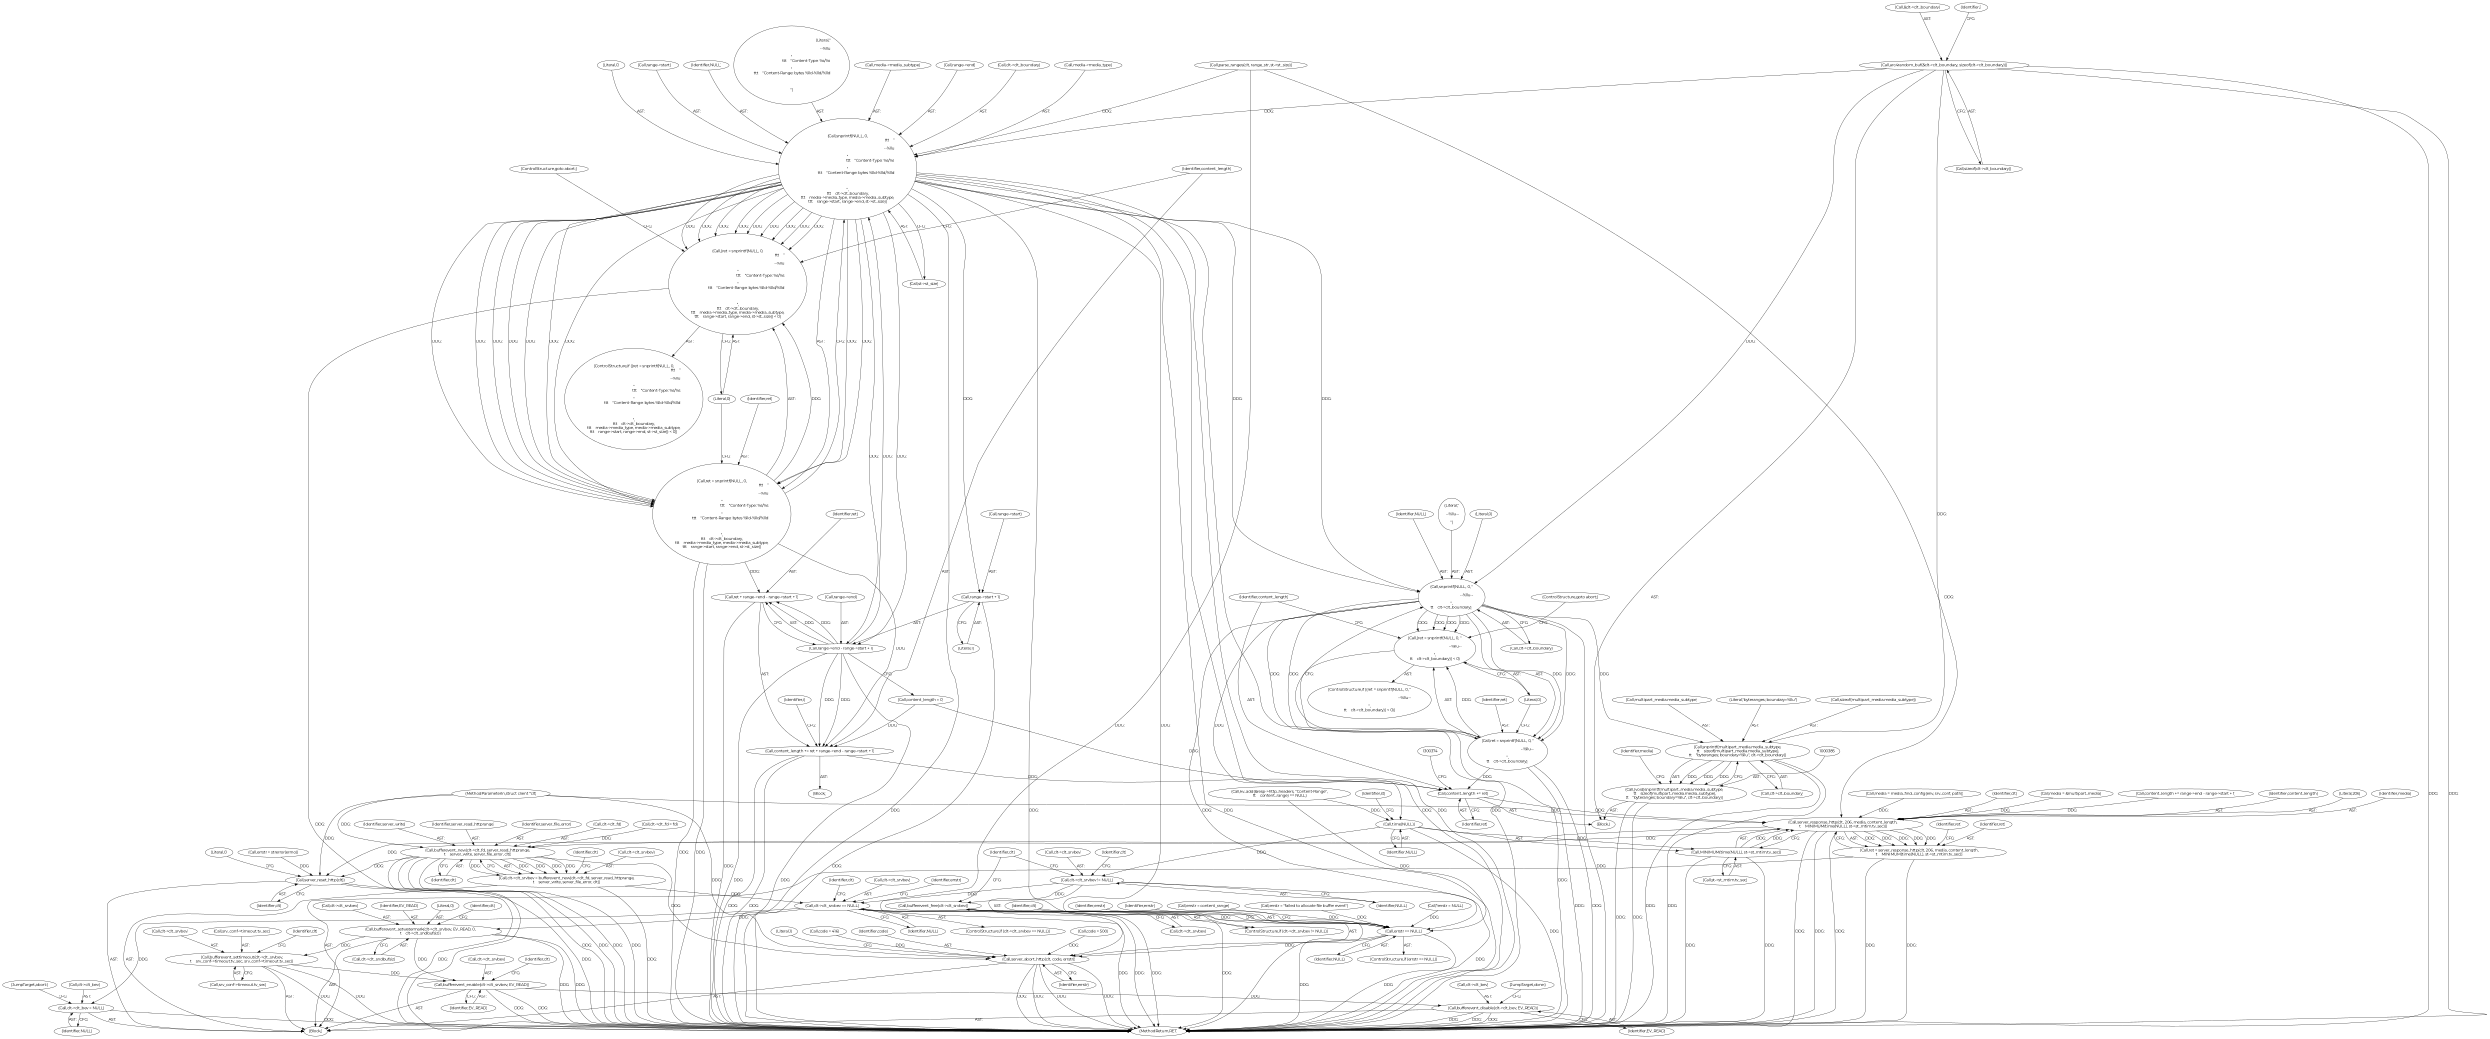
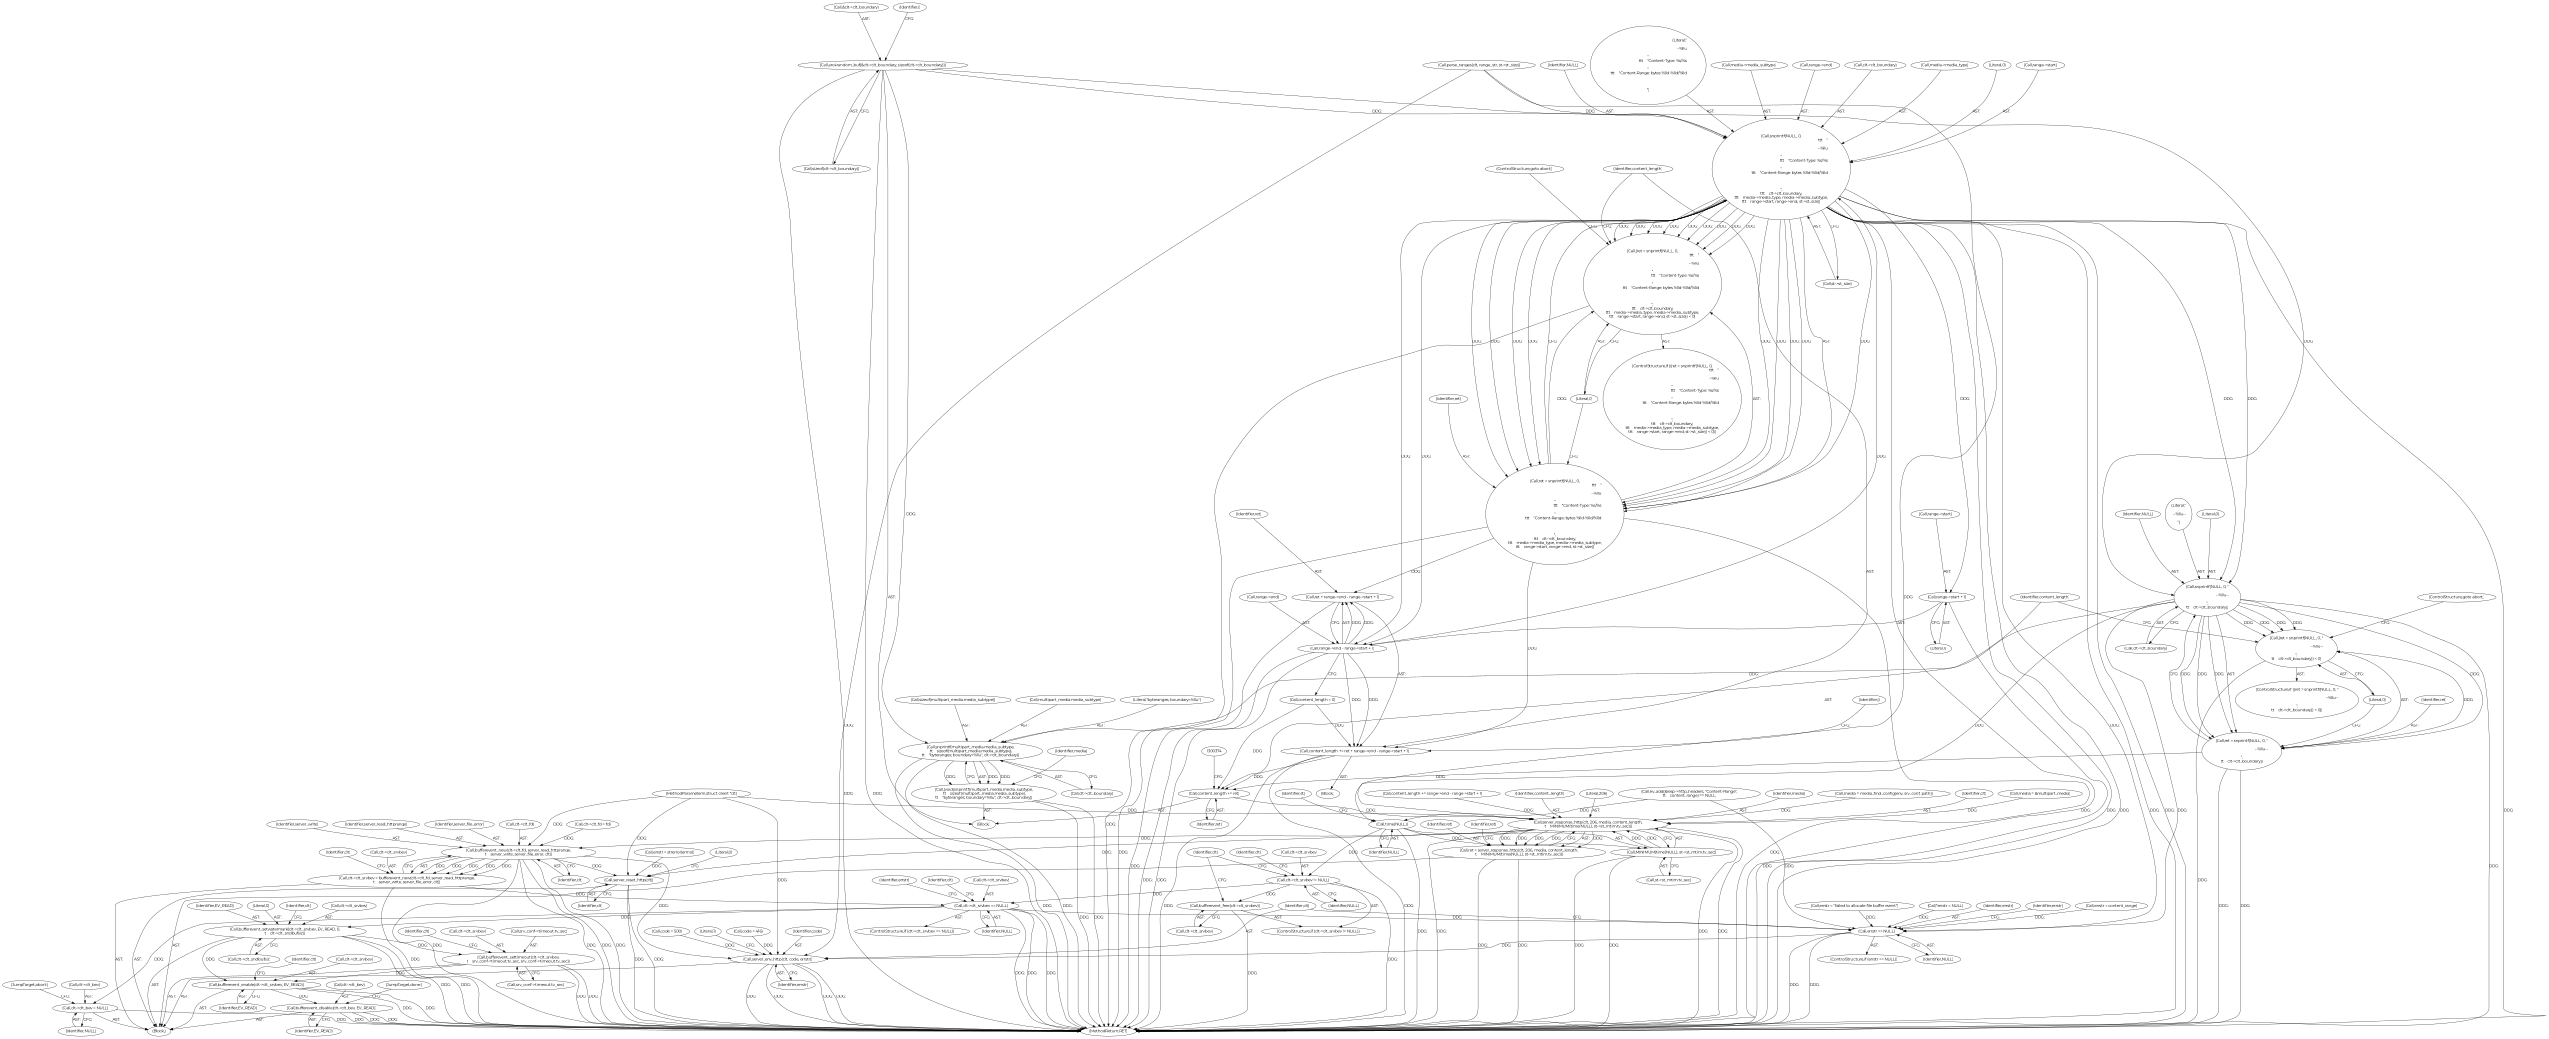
(1827, 751) -> none
(1039, 959) -> (778, 959)
